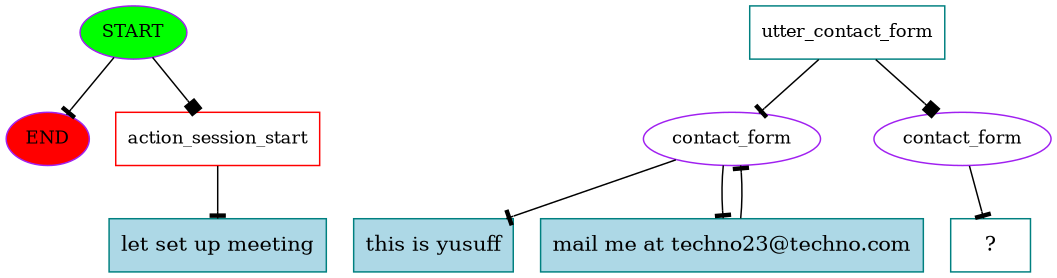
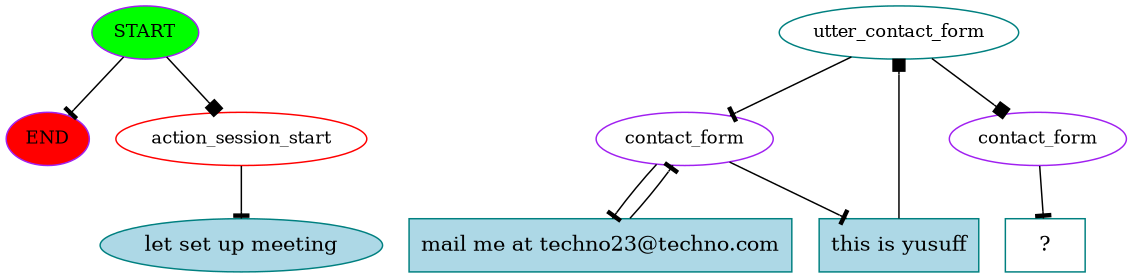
(847, 33) -> (899, 33)
(218, 139) -> (241, 139)
none -> (899, 146)
(218, 245) -> (241, 245)
